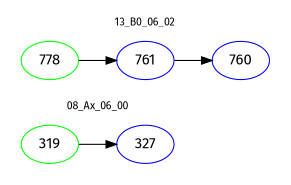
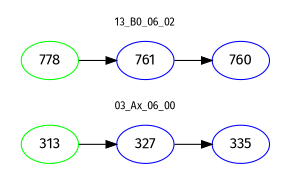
(98, 107) -> (145, 107)
(50, 144) -> (50, 144)
none -> (241, 144)
